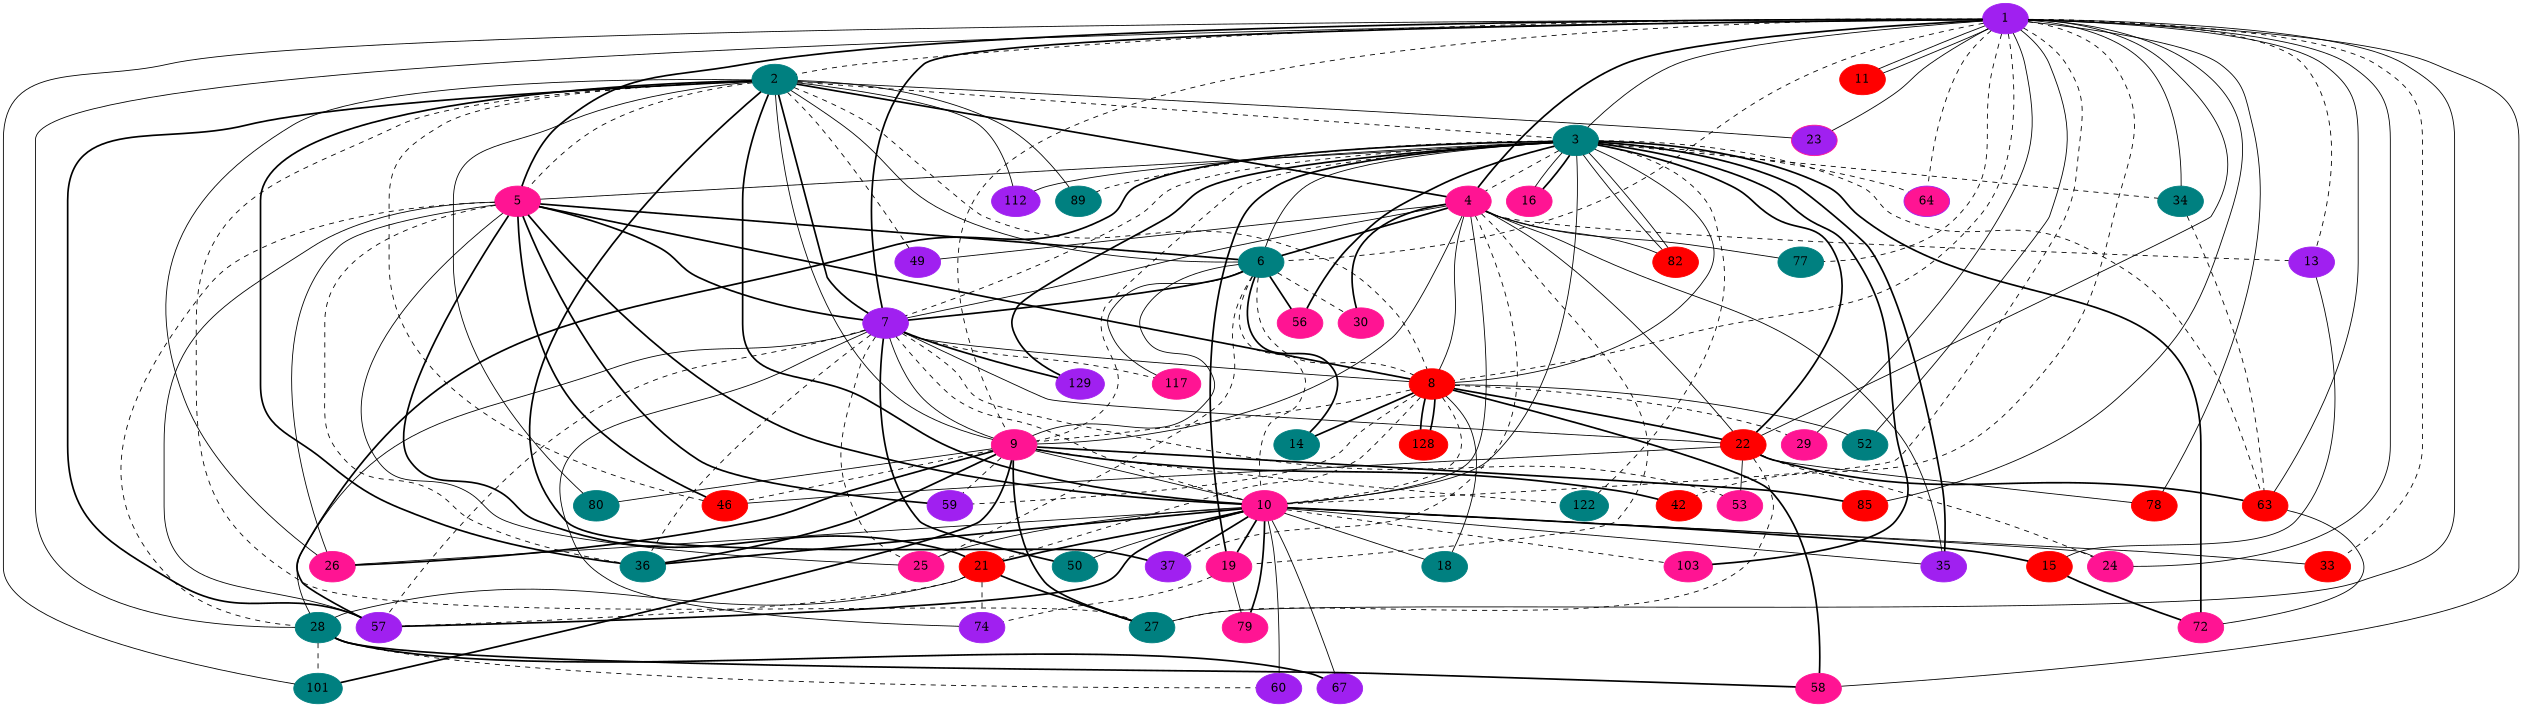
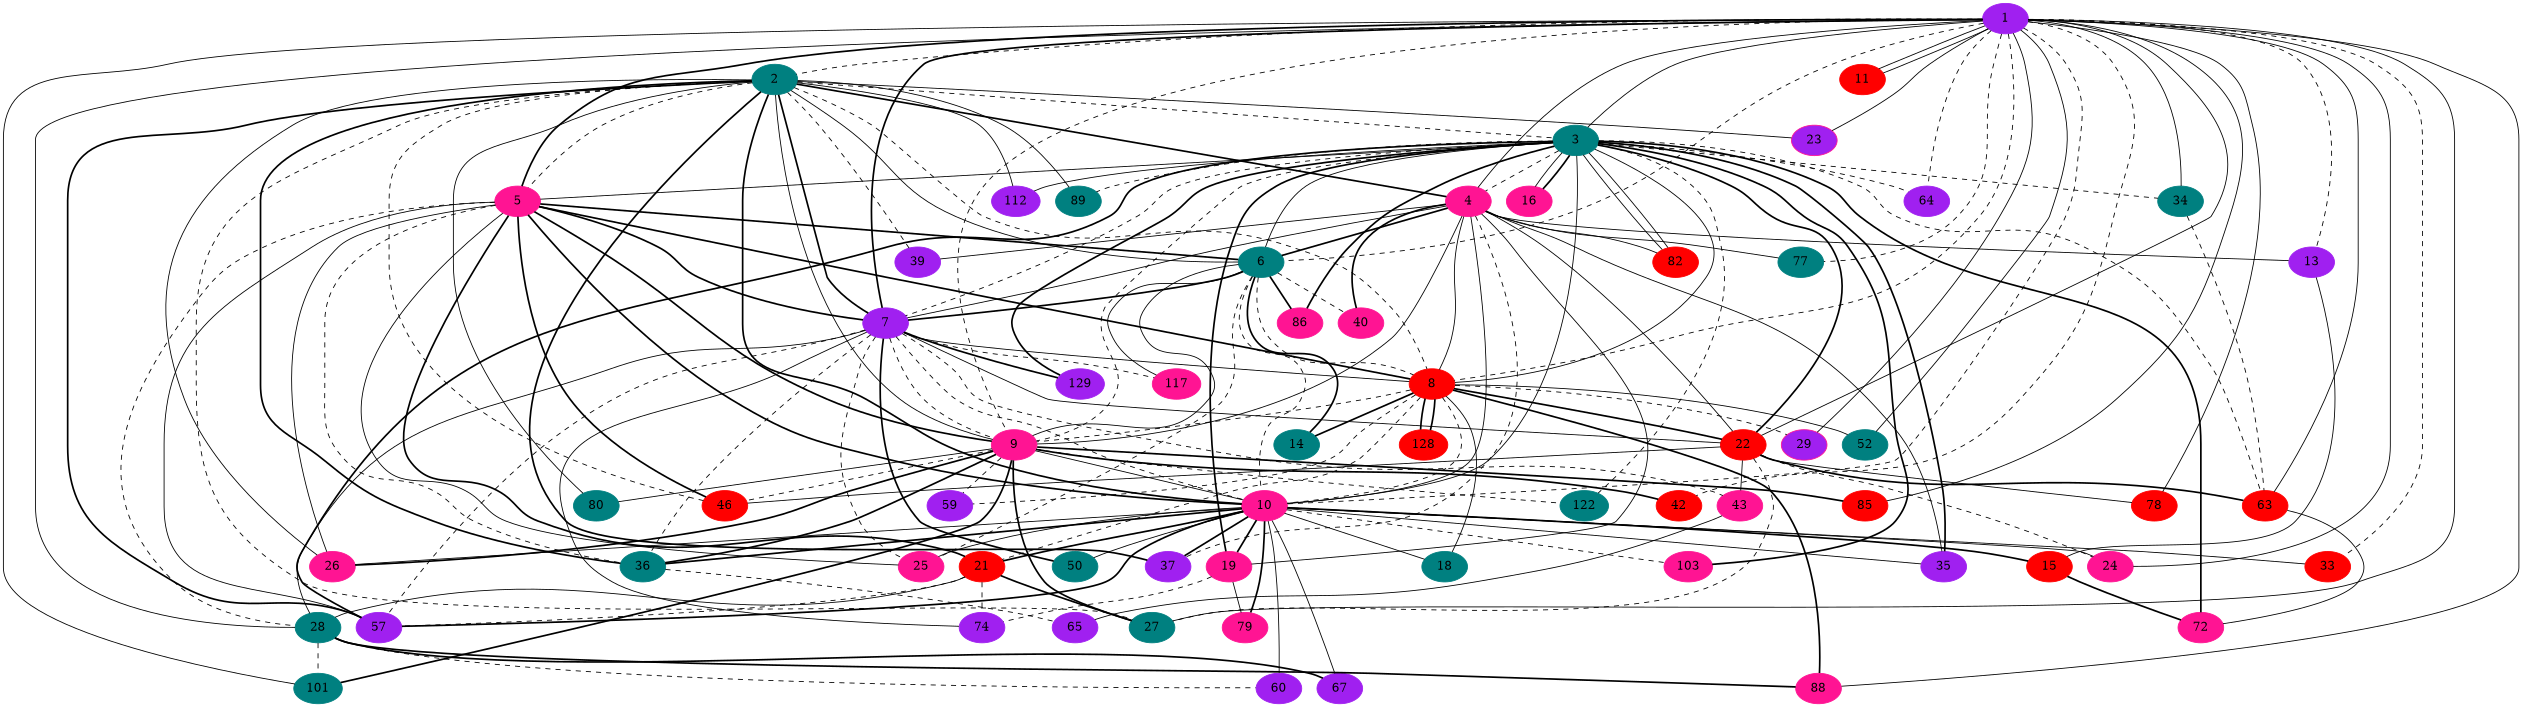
(1706, 45) -> (1706, 45)
(1927, 201) -> (1927, 201)
(1886, 245) -> (1886, 245)
(918, 262) -> (918, 262)
(1300, 323) -> (1300, 323)
(1361, 323) -> (1361, 323)
(927, 403) -> (927, 403)
(670, 439) -> (727, 344)
(1804, 445) -> (1804, 445)
(1740, 506) -> (1740, 506)
(1618, 519) -> (1618, 519)
none -> (1075, 628)
(1819, 689) -> (1819, 689)
